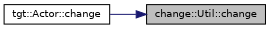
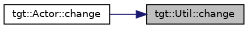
(206, 14) -> (195, 14)
